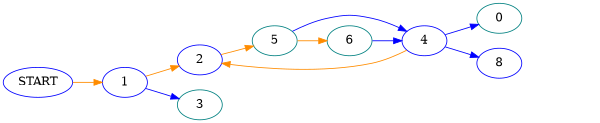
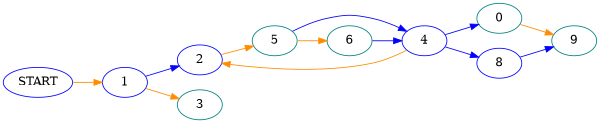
none -> (574, 41)
(158, 72) -> (158, 72)
(158, 92) -> (158, 92)
